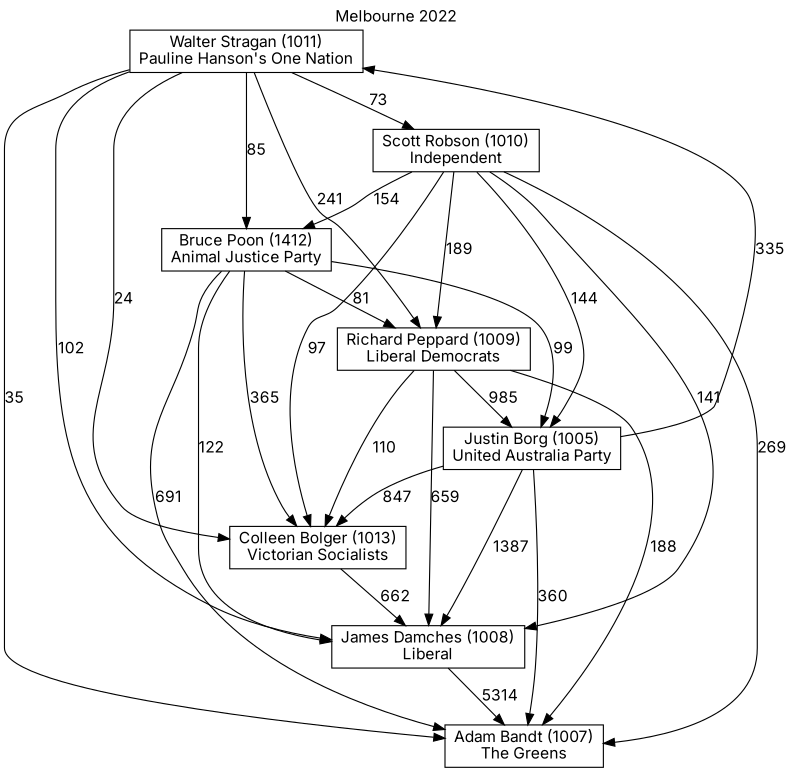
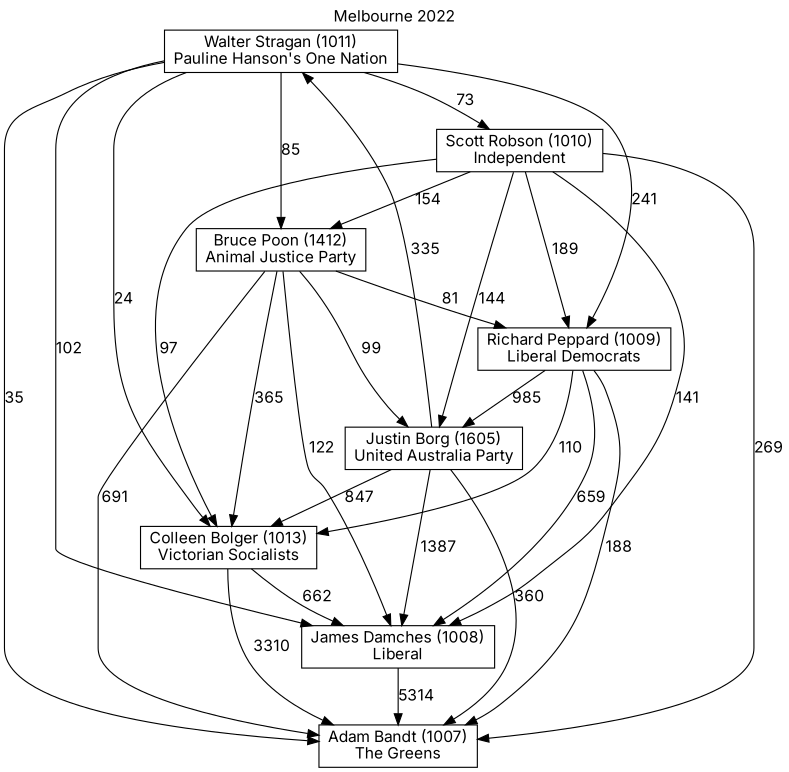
(532, 448) -> (434, 448)
none -> (249, 661)
